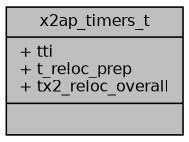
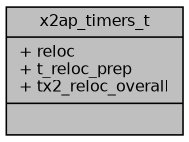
(36, 52) -> (47, 52)
